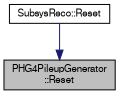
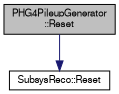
(60, 37) -> (60, 48)
